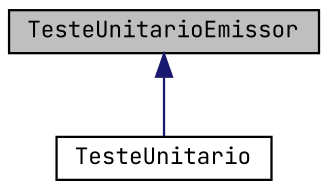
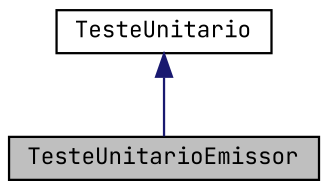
(164, 107) -> (164, 107)
